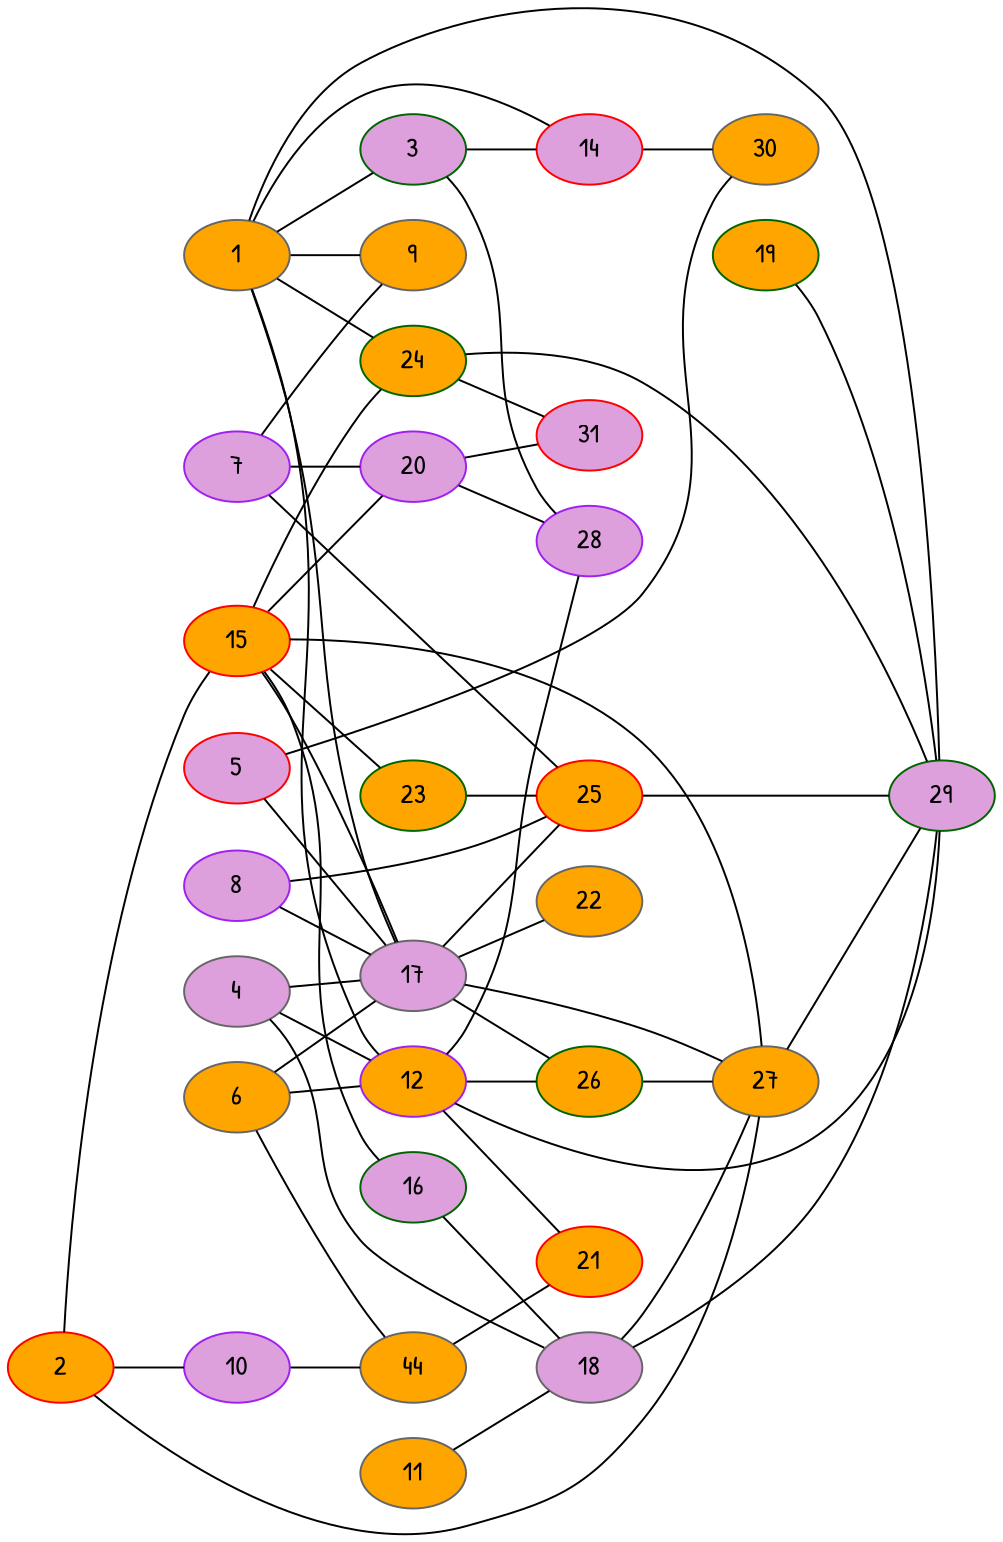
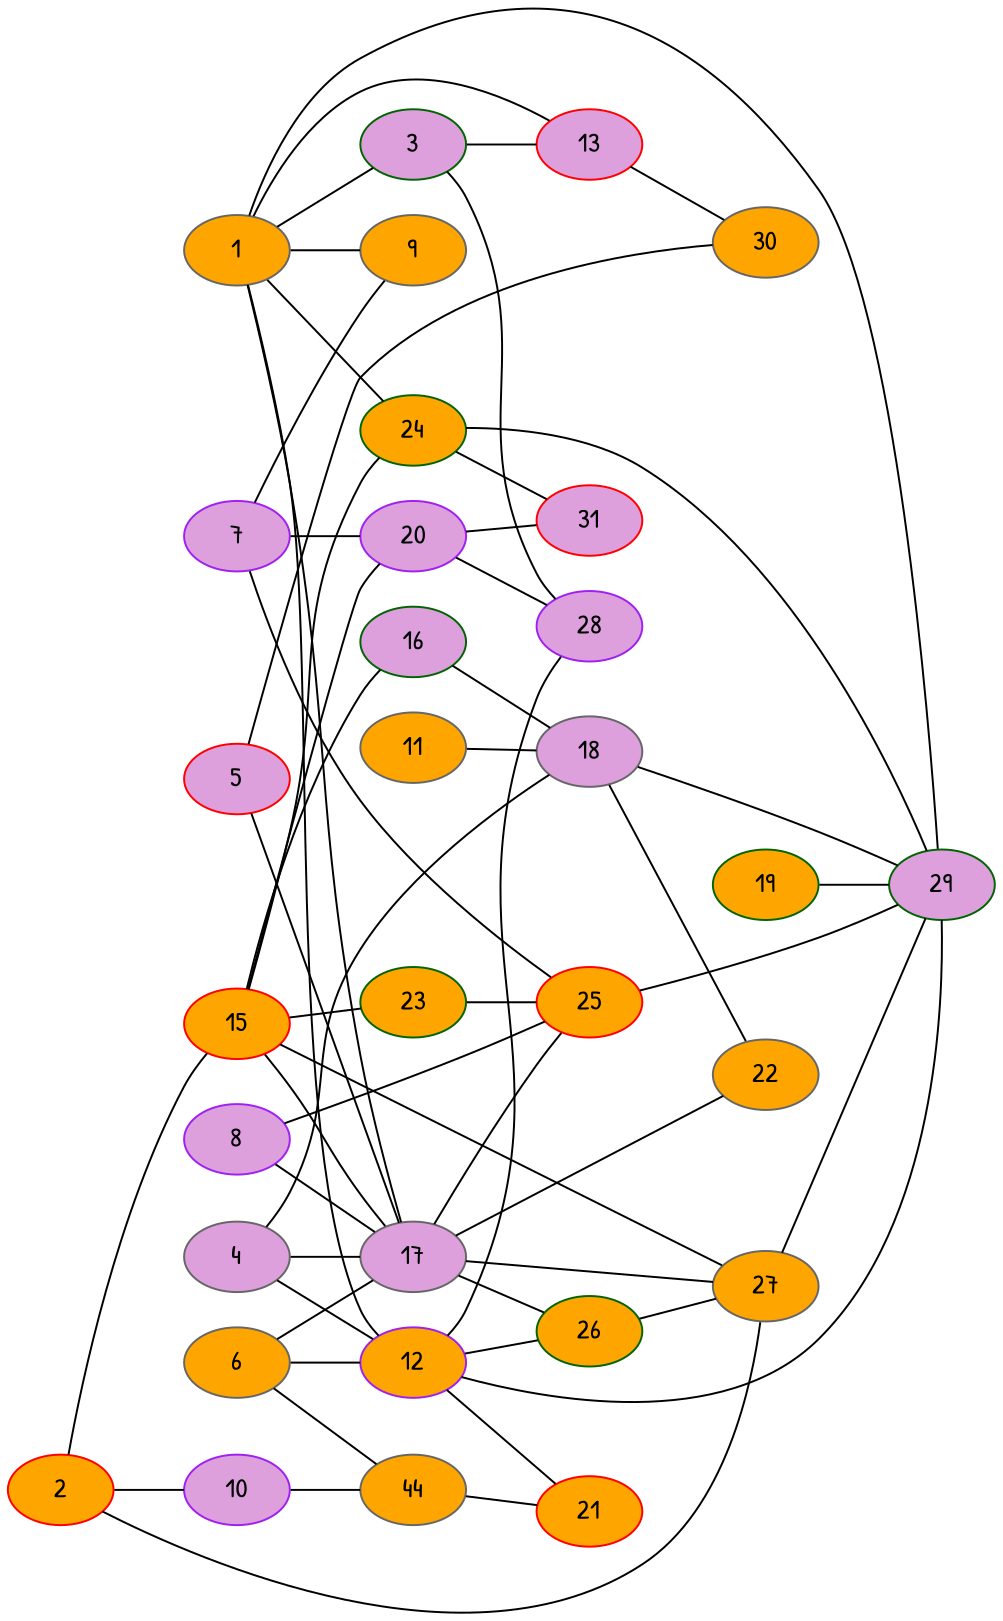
(589, 149) -> (589, 145)
(693, 1232) -> (678, 913)
